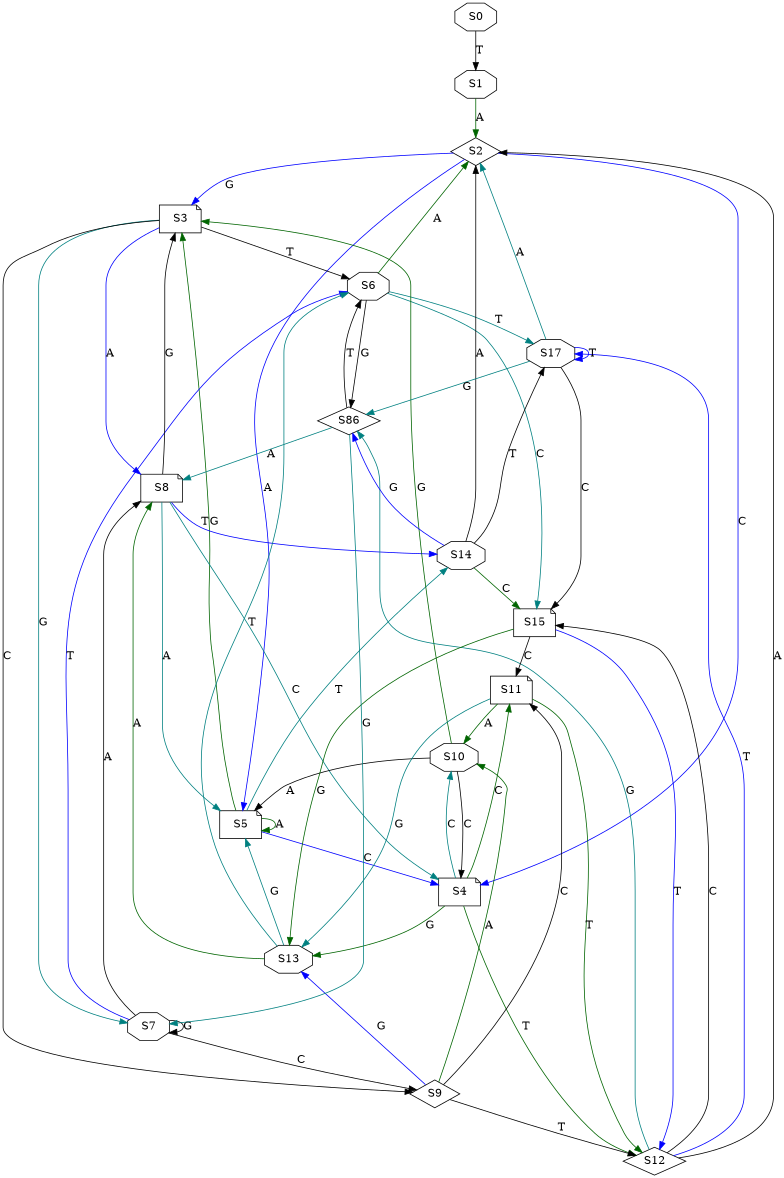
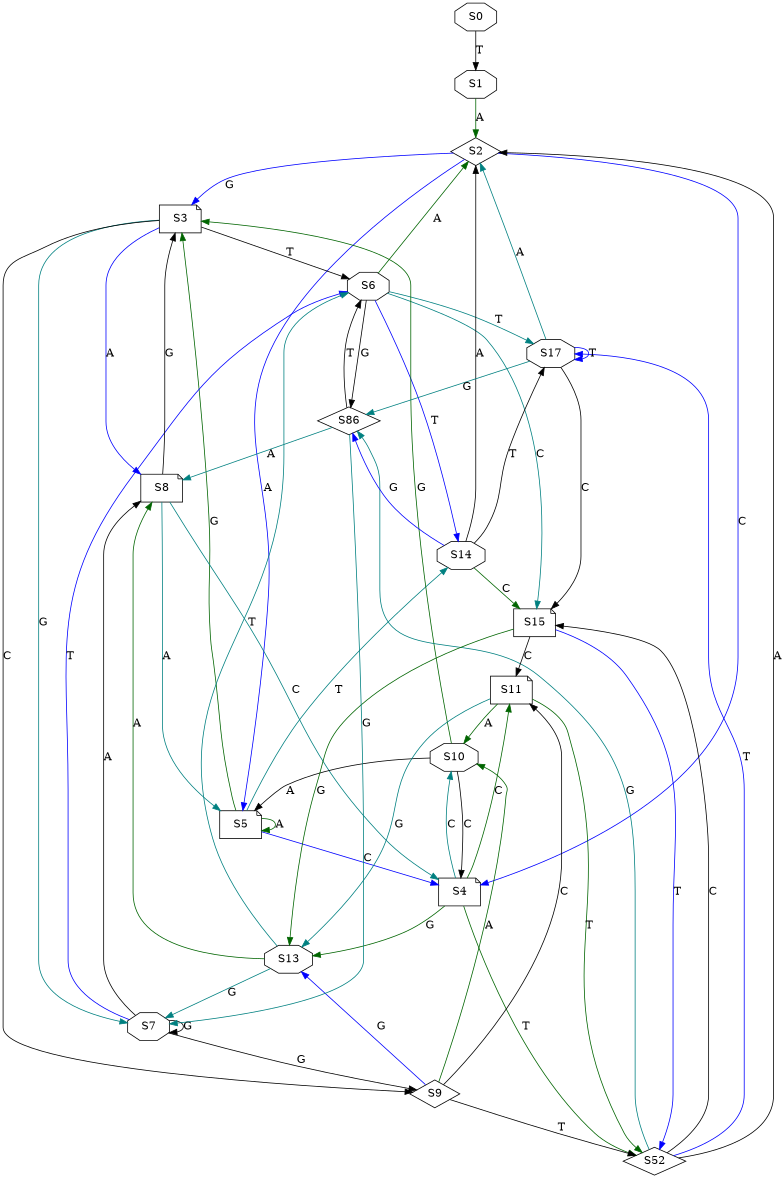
(295, 546) -> (424, 414)
(266, 896) -> (221, 992)
(301, 1060) -> (301, 1060)
(654, 1161) -> (654, 1161)
